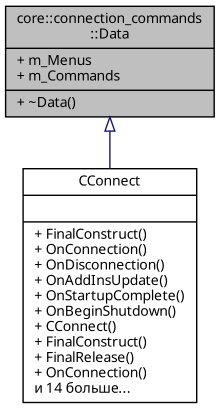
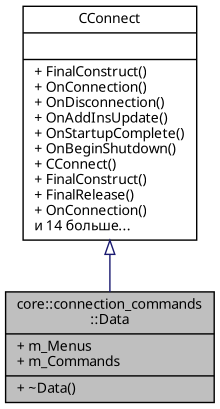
(110, 150) -> (110, 273)
